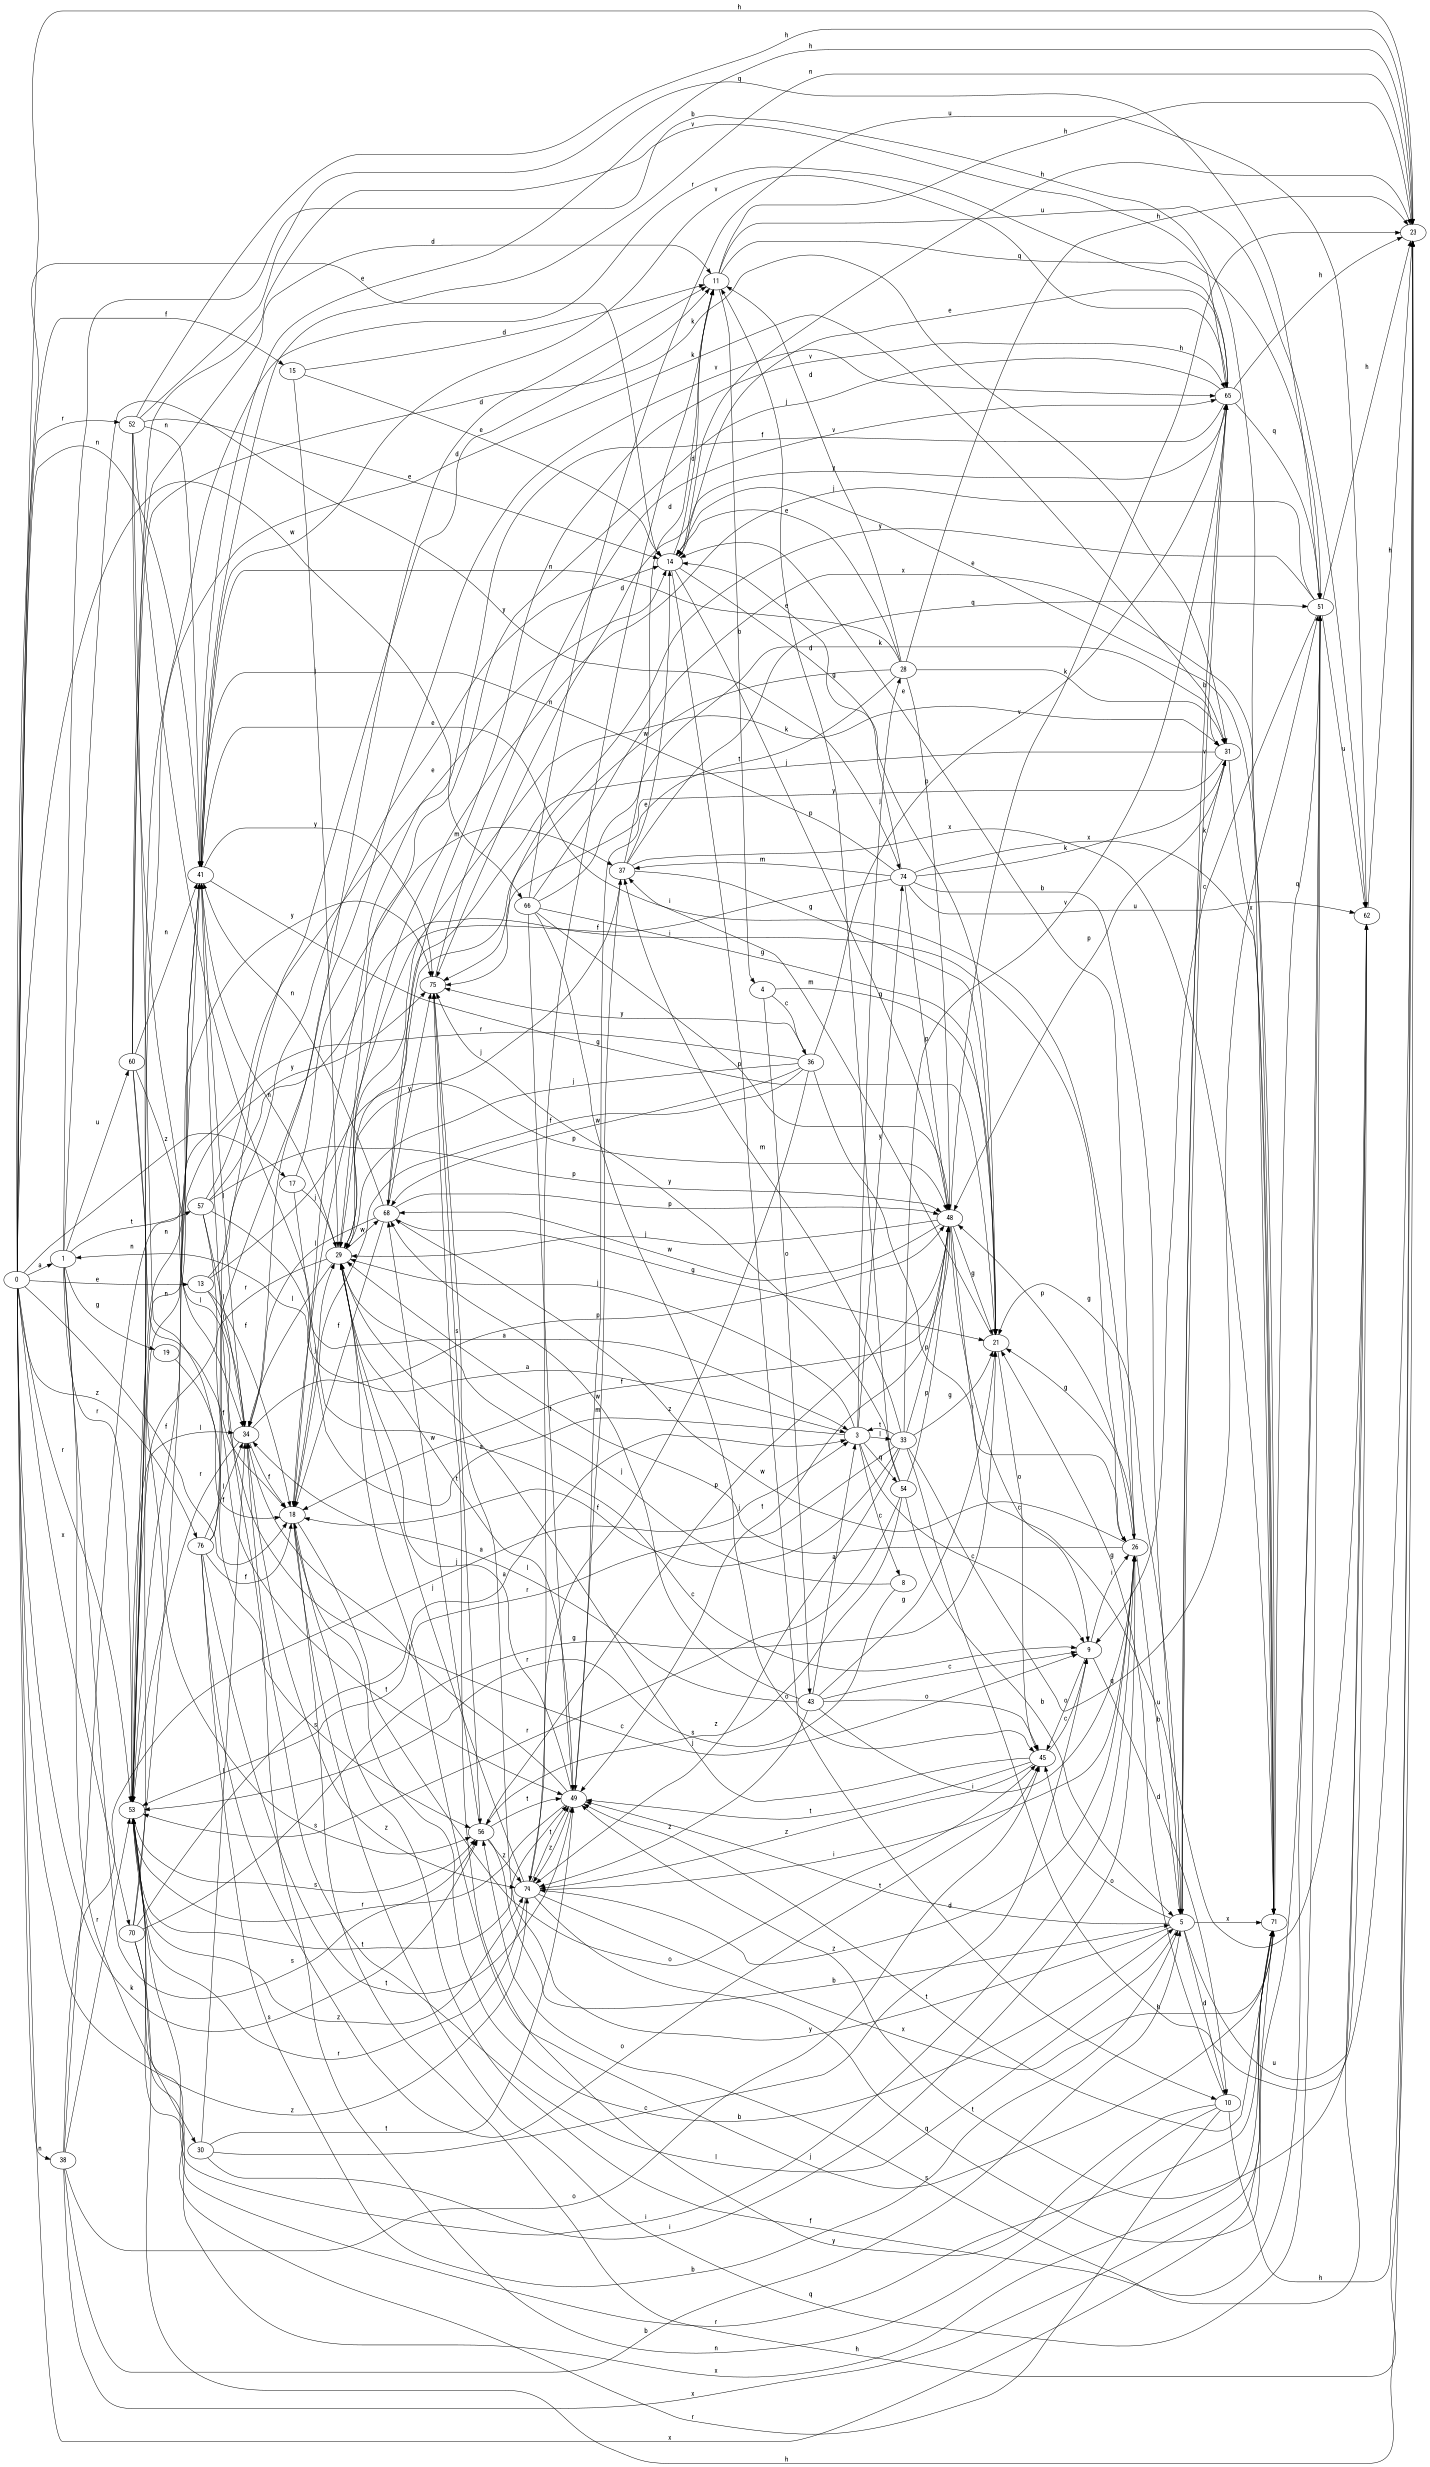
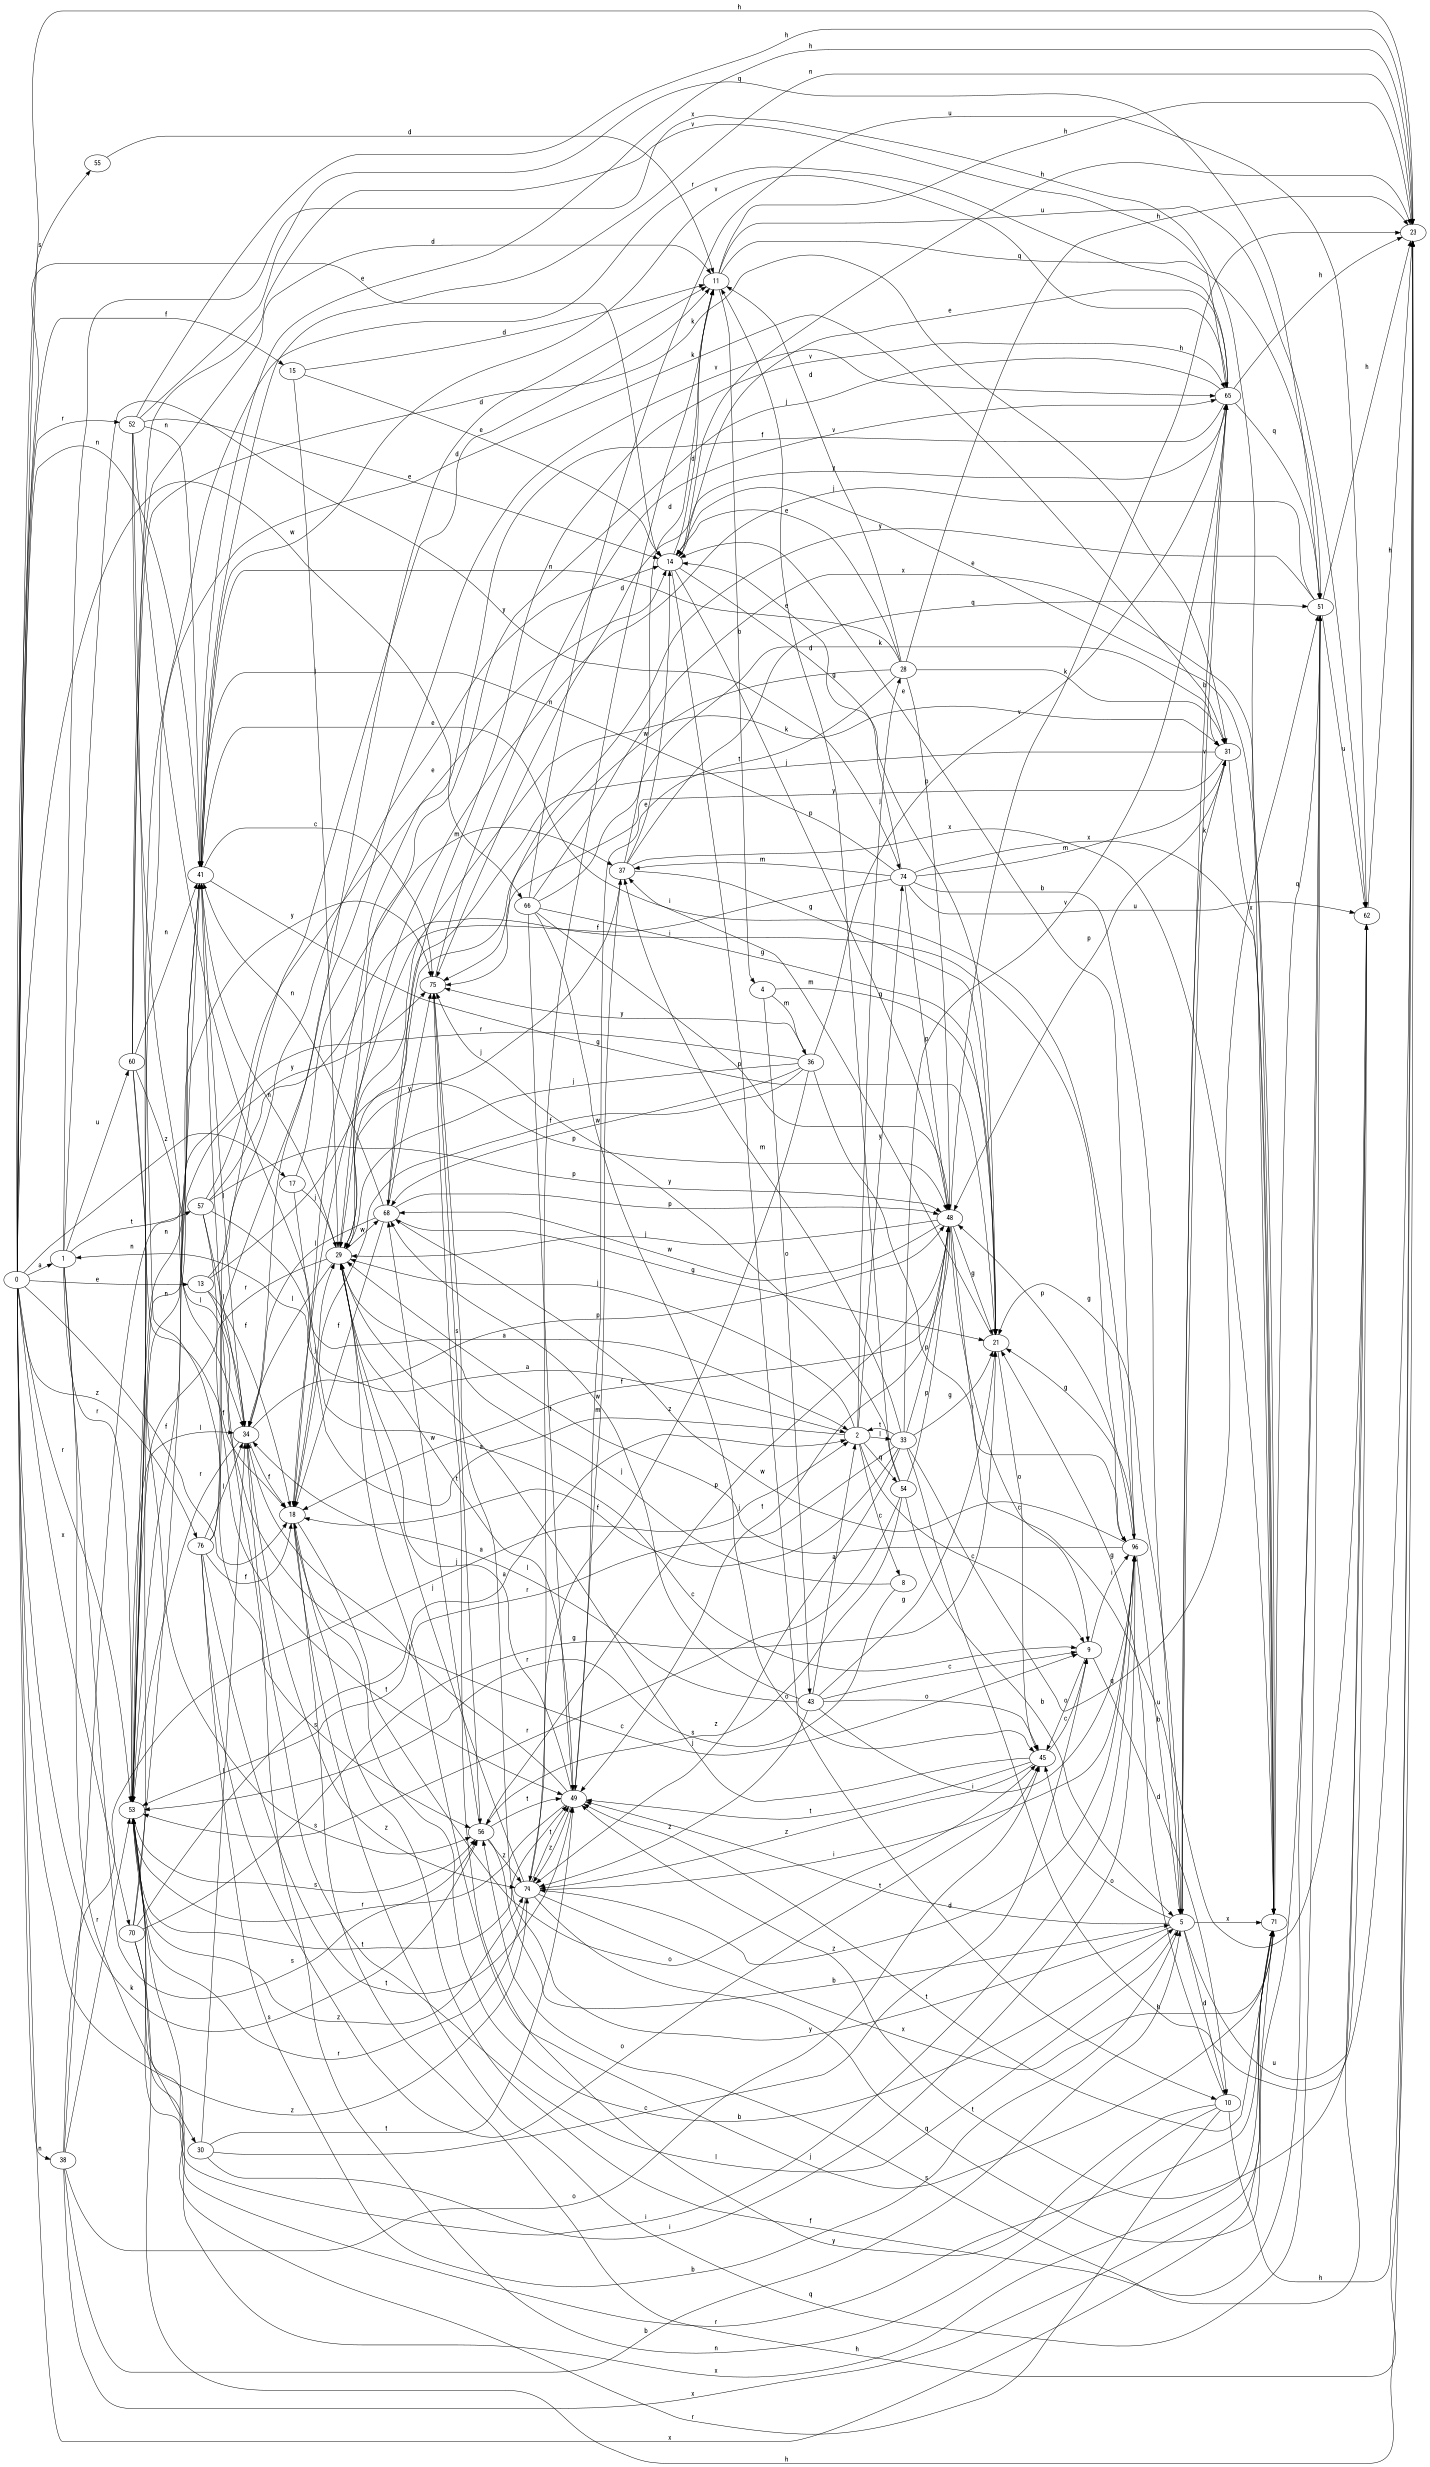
(693, 114) -> (693, 114)
none -> (97, 163)
(316, 824) -> (316, 824)
(1066, 848) -> (1066, 848)
(787, 1004) -> (787, 1004)
(1177, 1124) -> none
(166, 1353) -> none
(857, 1436) -> (857, 1436)
(1135, 1548) -> (1135, 1548)
